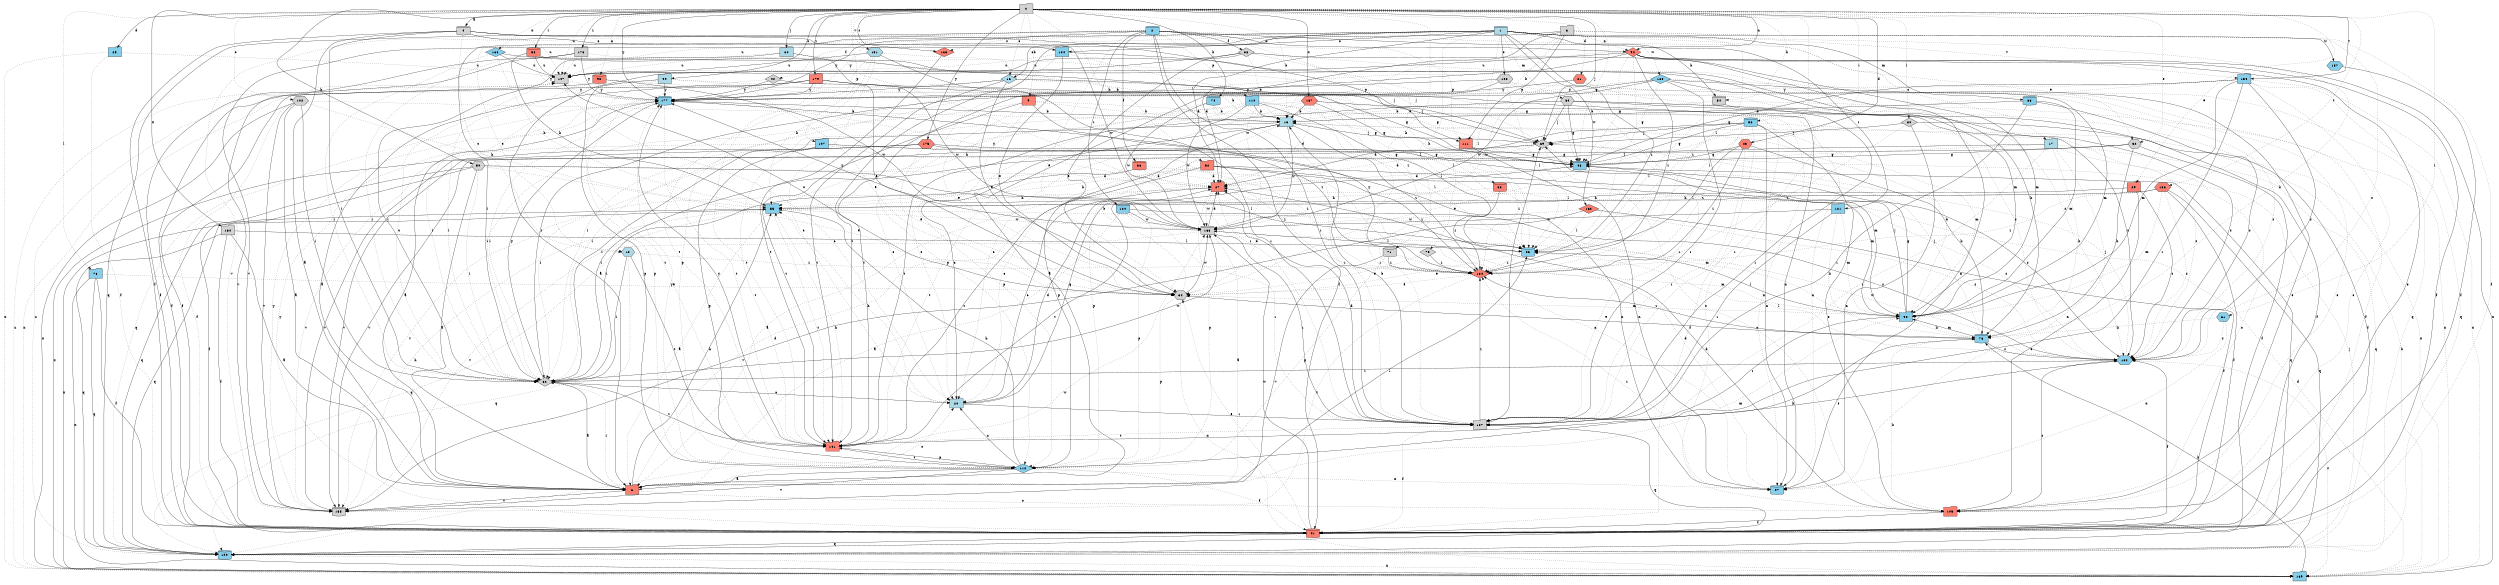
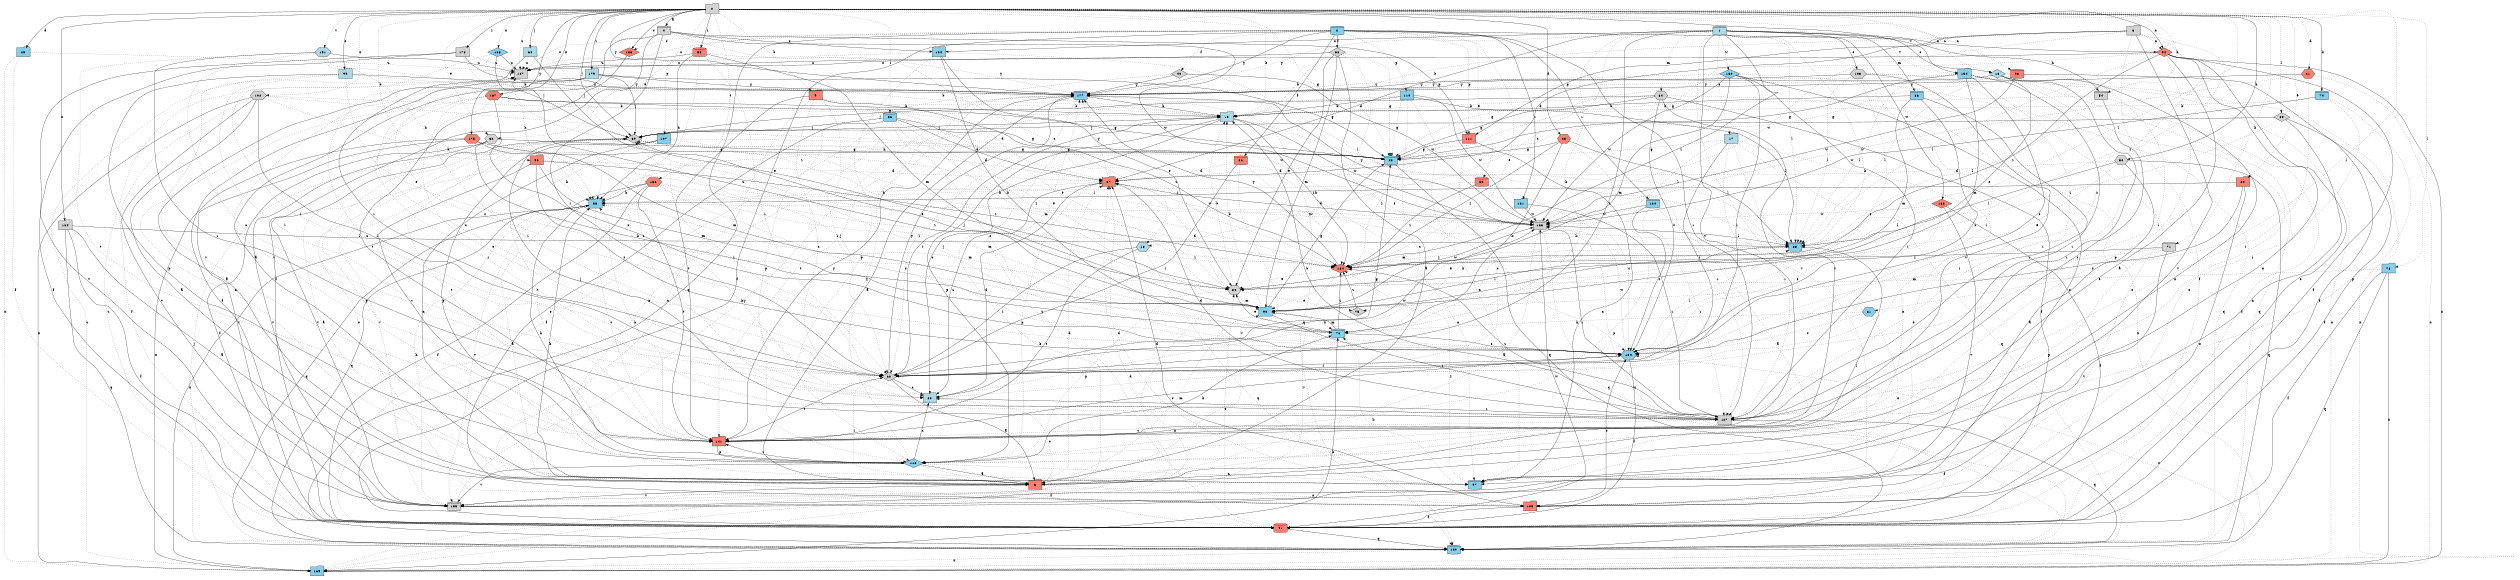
(2335, 66) -> none
(816, 79) -> (592, 74)
none -> (905, 141)
(1469, 202) -> (625, 191)
(1308, 282) -> (1297, 301)
(1766, 295) -> (786, 473)
(237, 522) -> none
